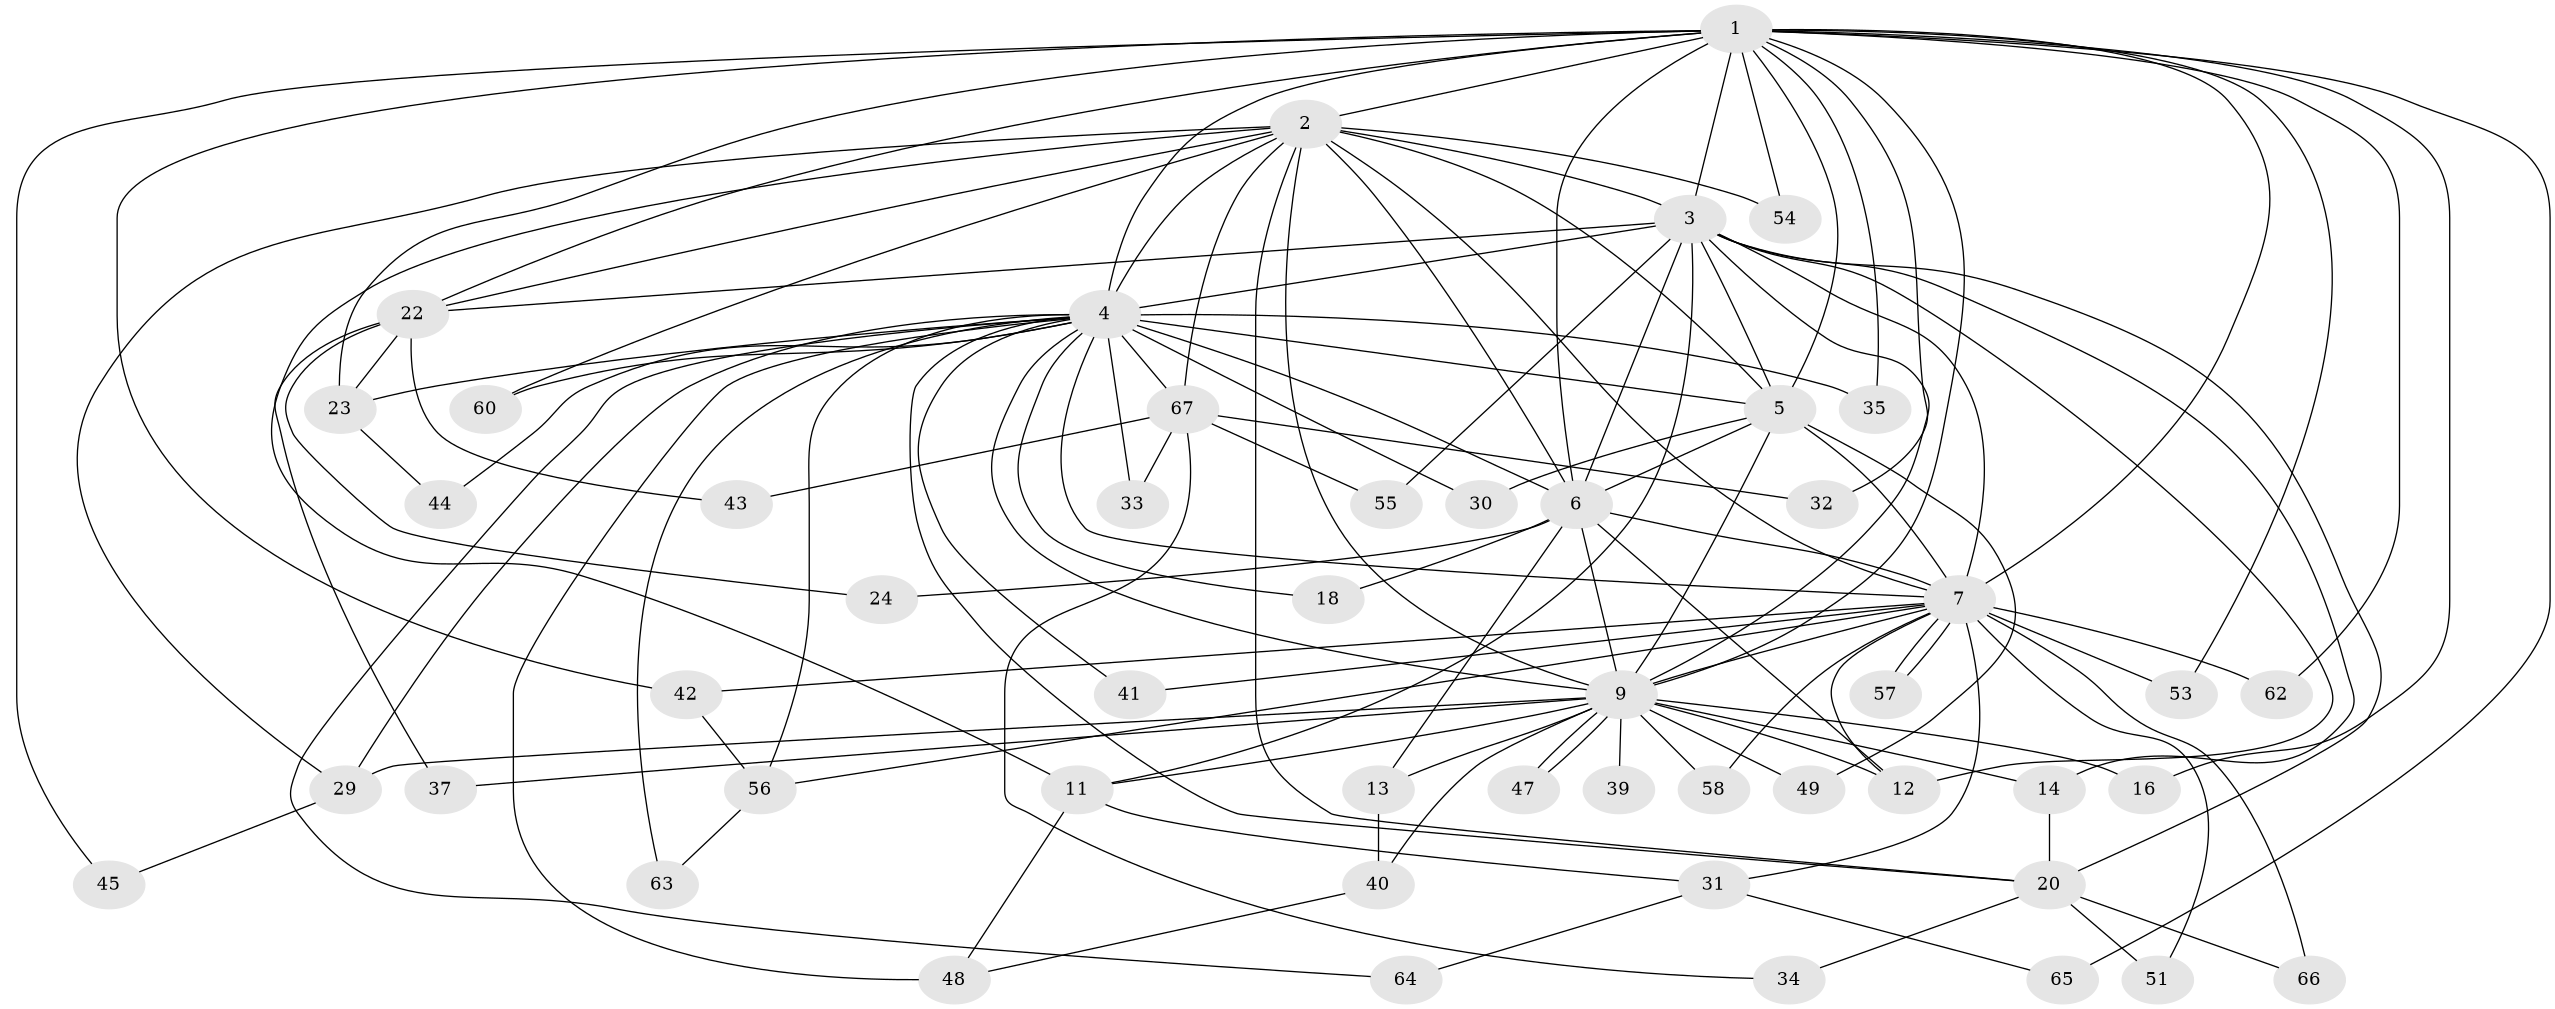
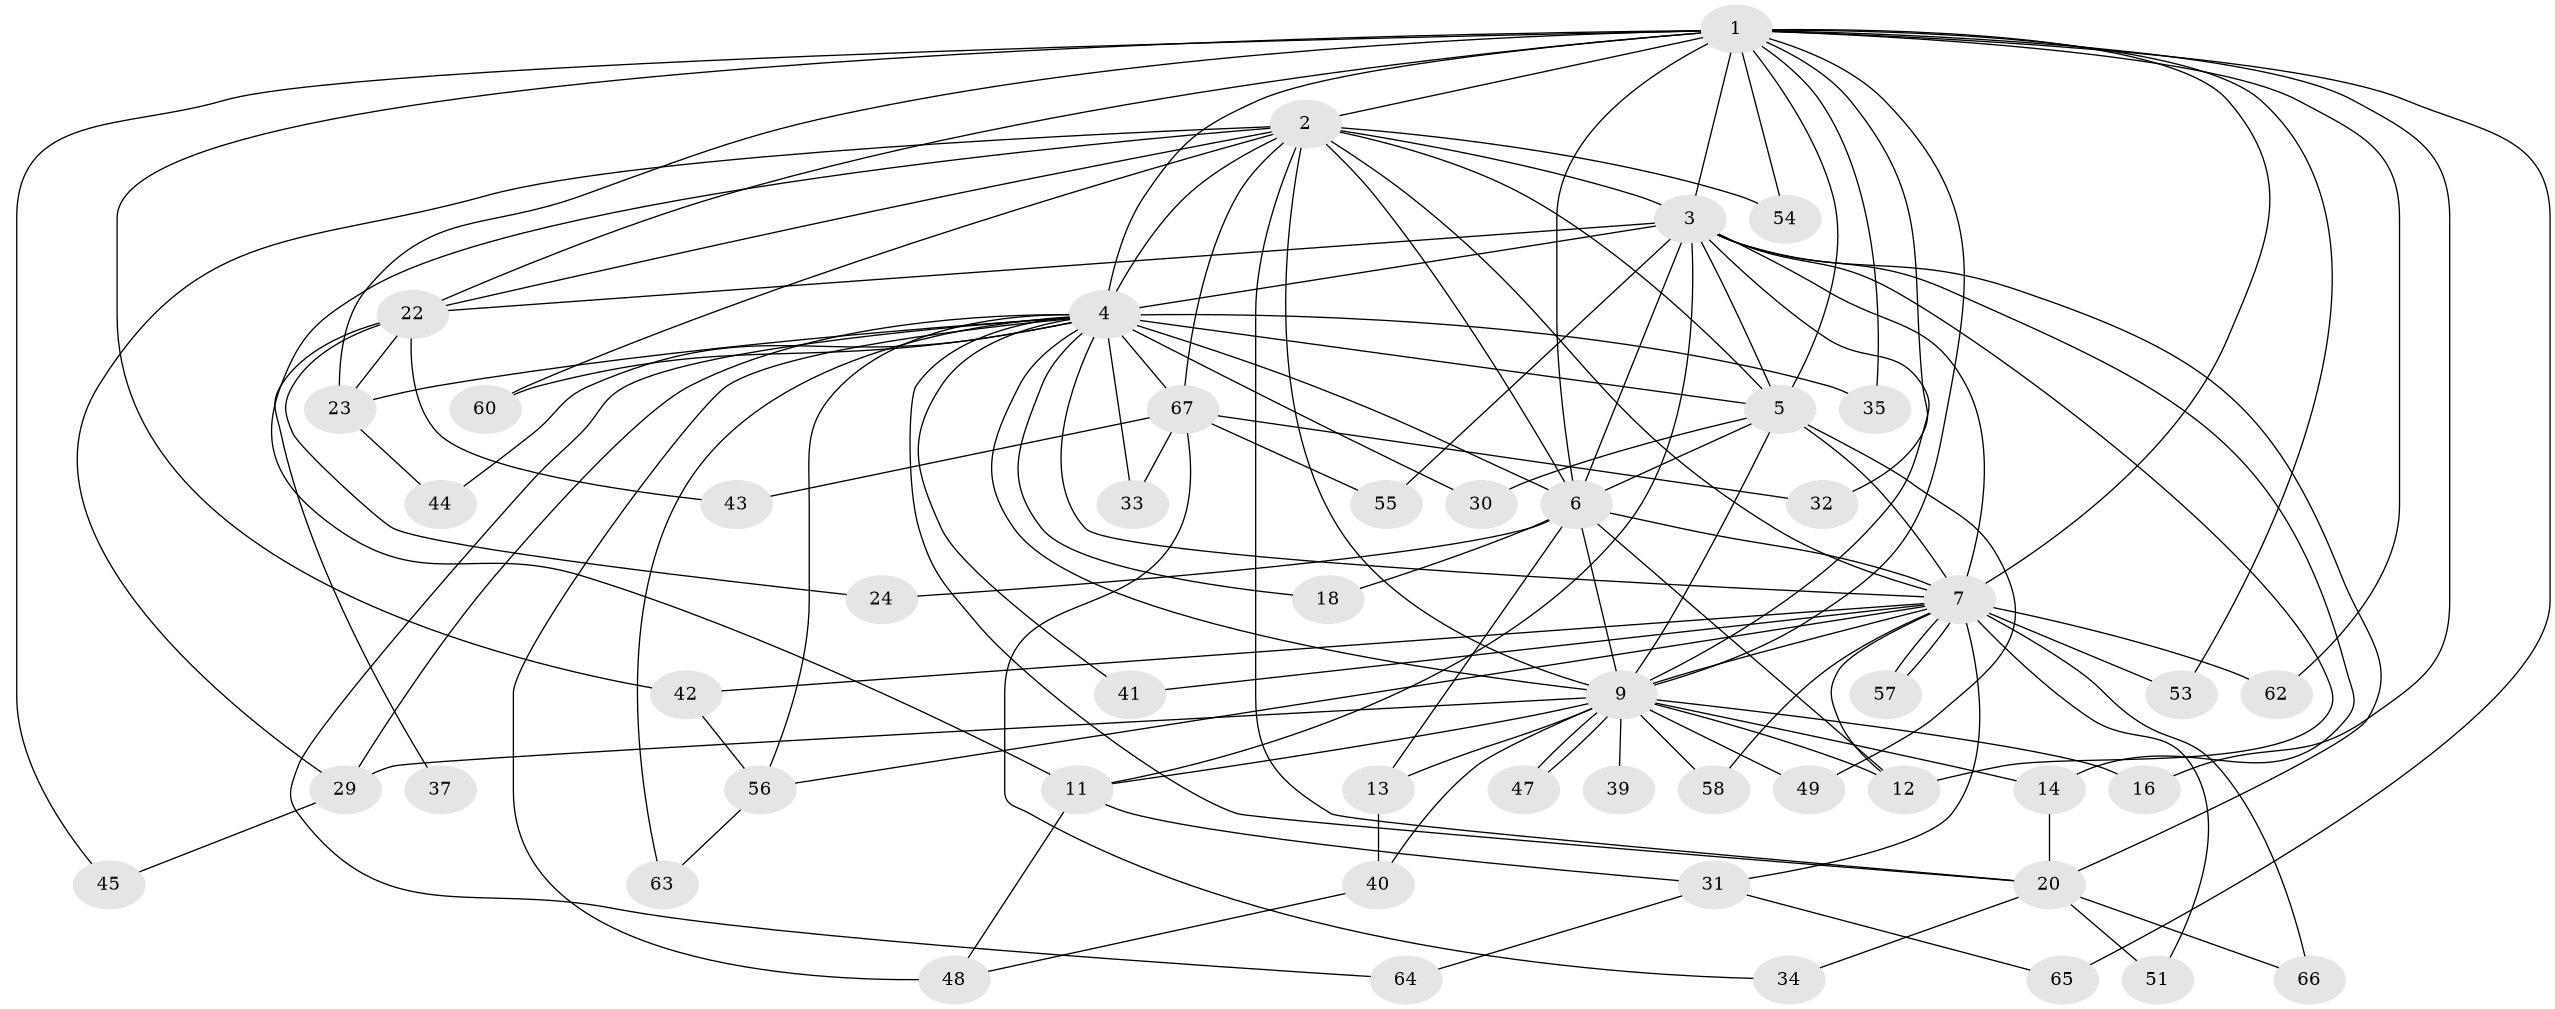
(948, 748) -> none
